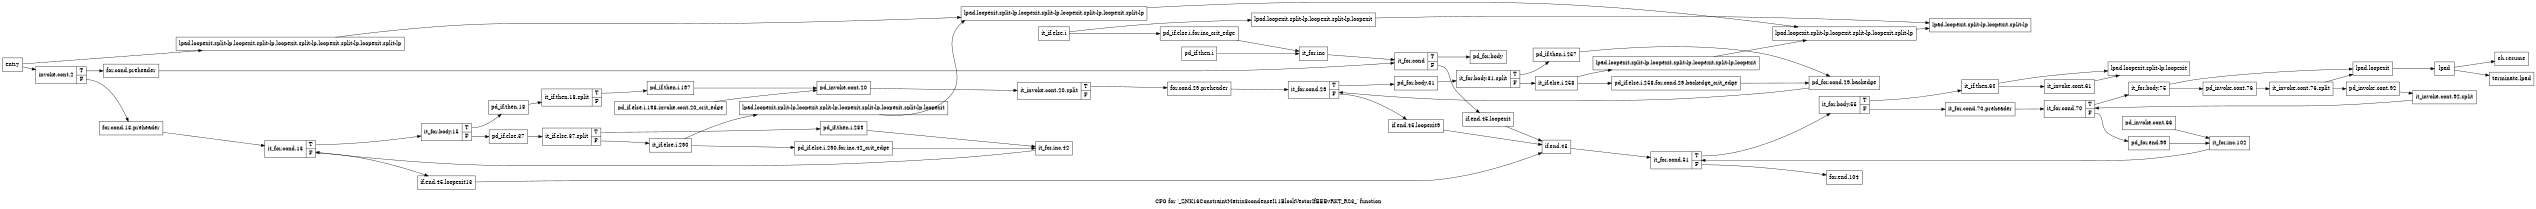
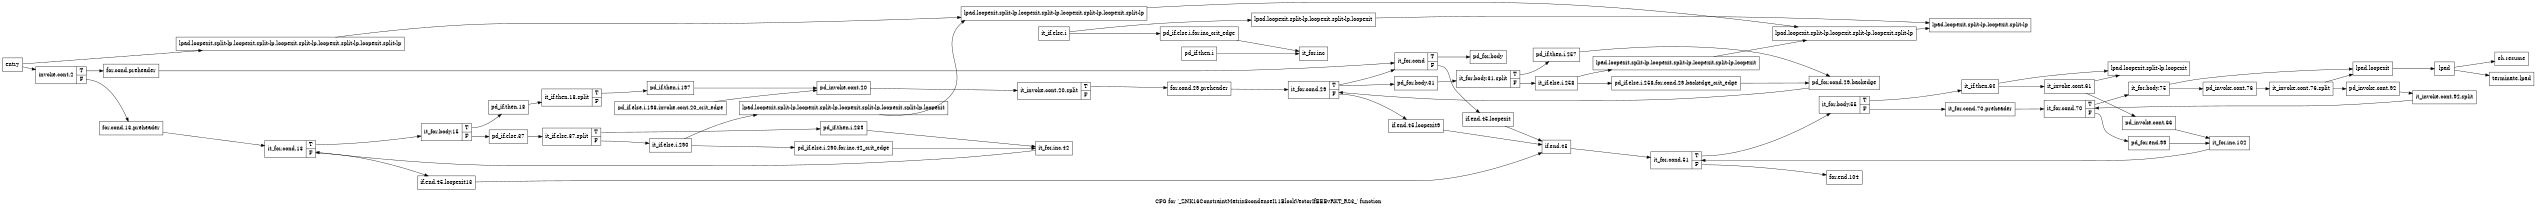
(1359, 57) -> (1365, 79)
none -> (2109, 104)
